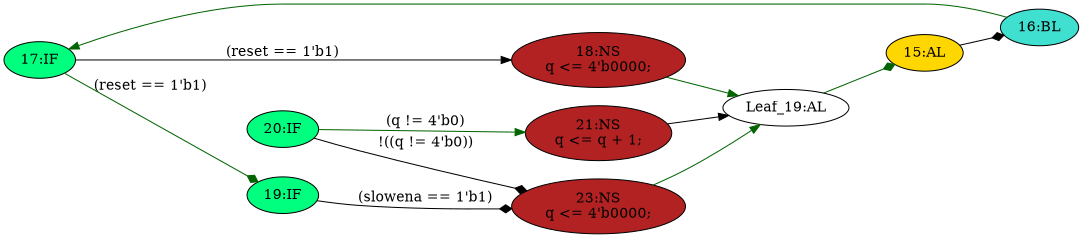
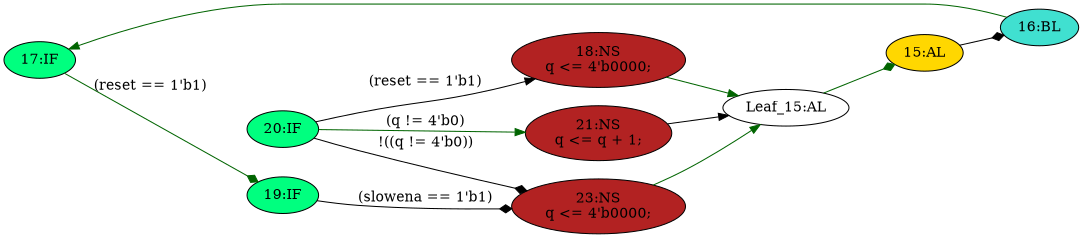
(288, 60) -> (421, 103)
(786, 108) -> (786, 108)
